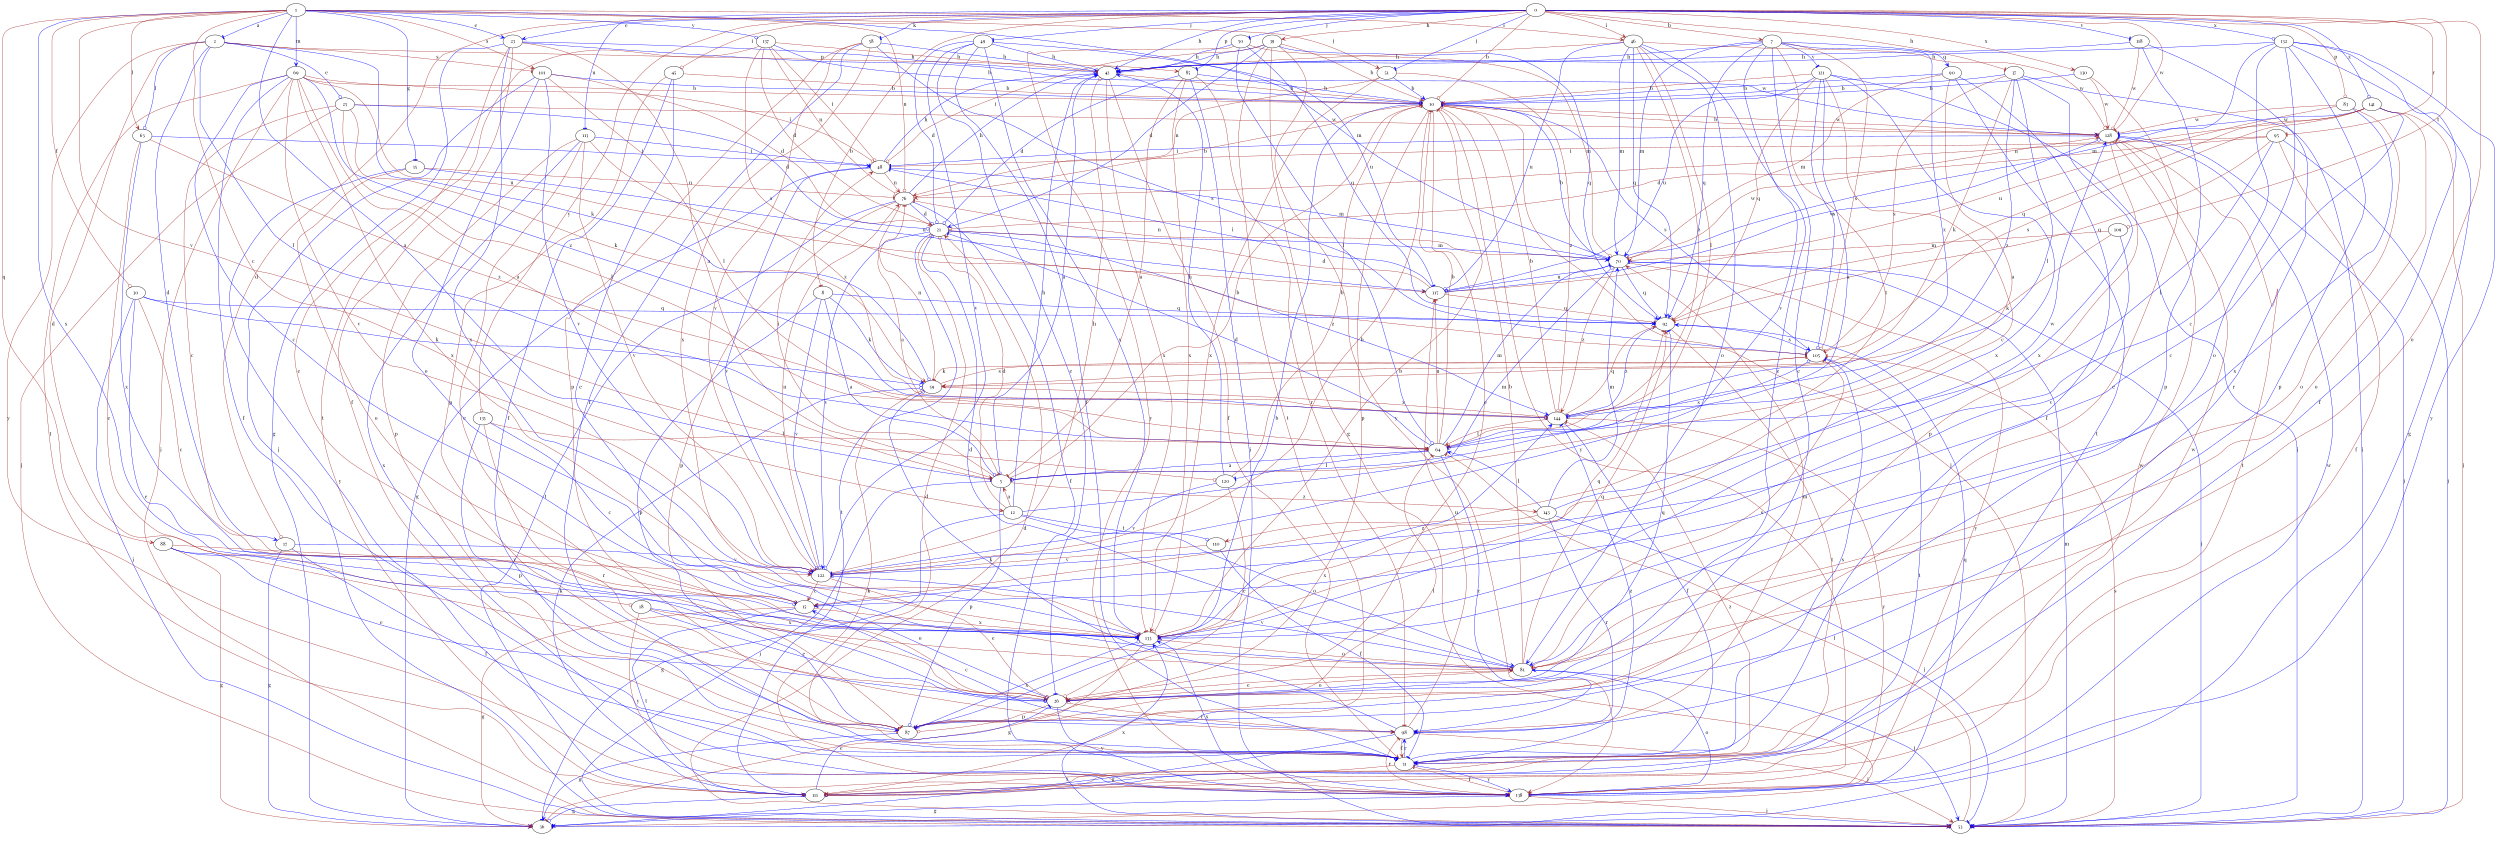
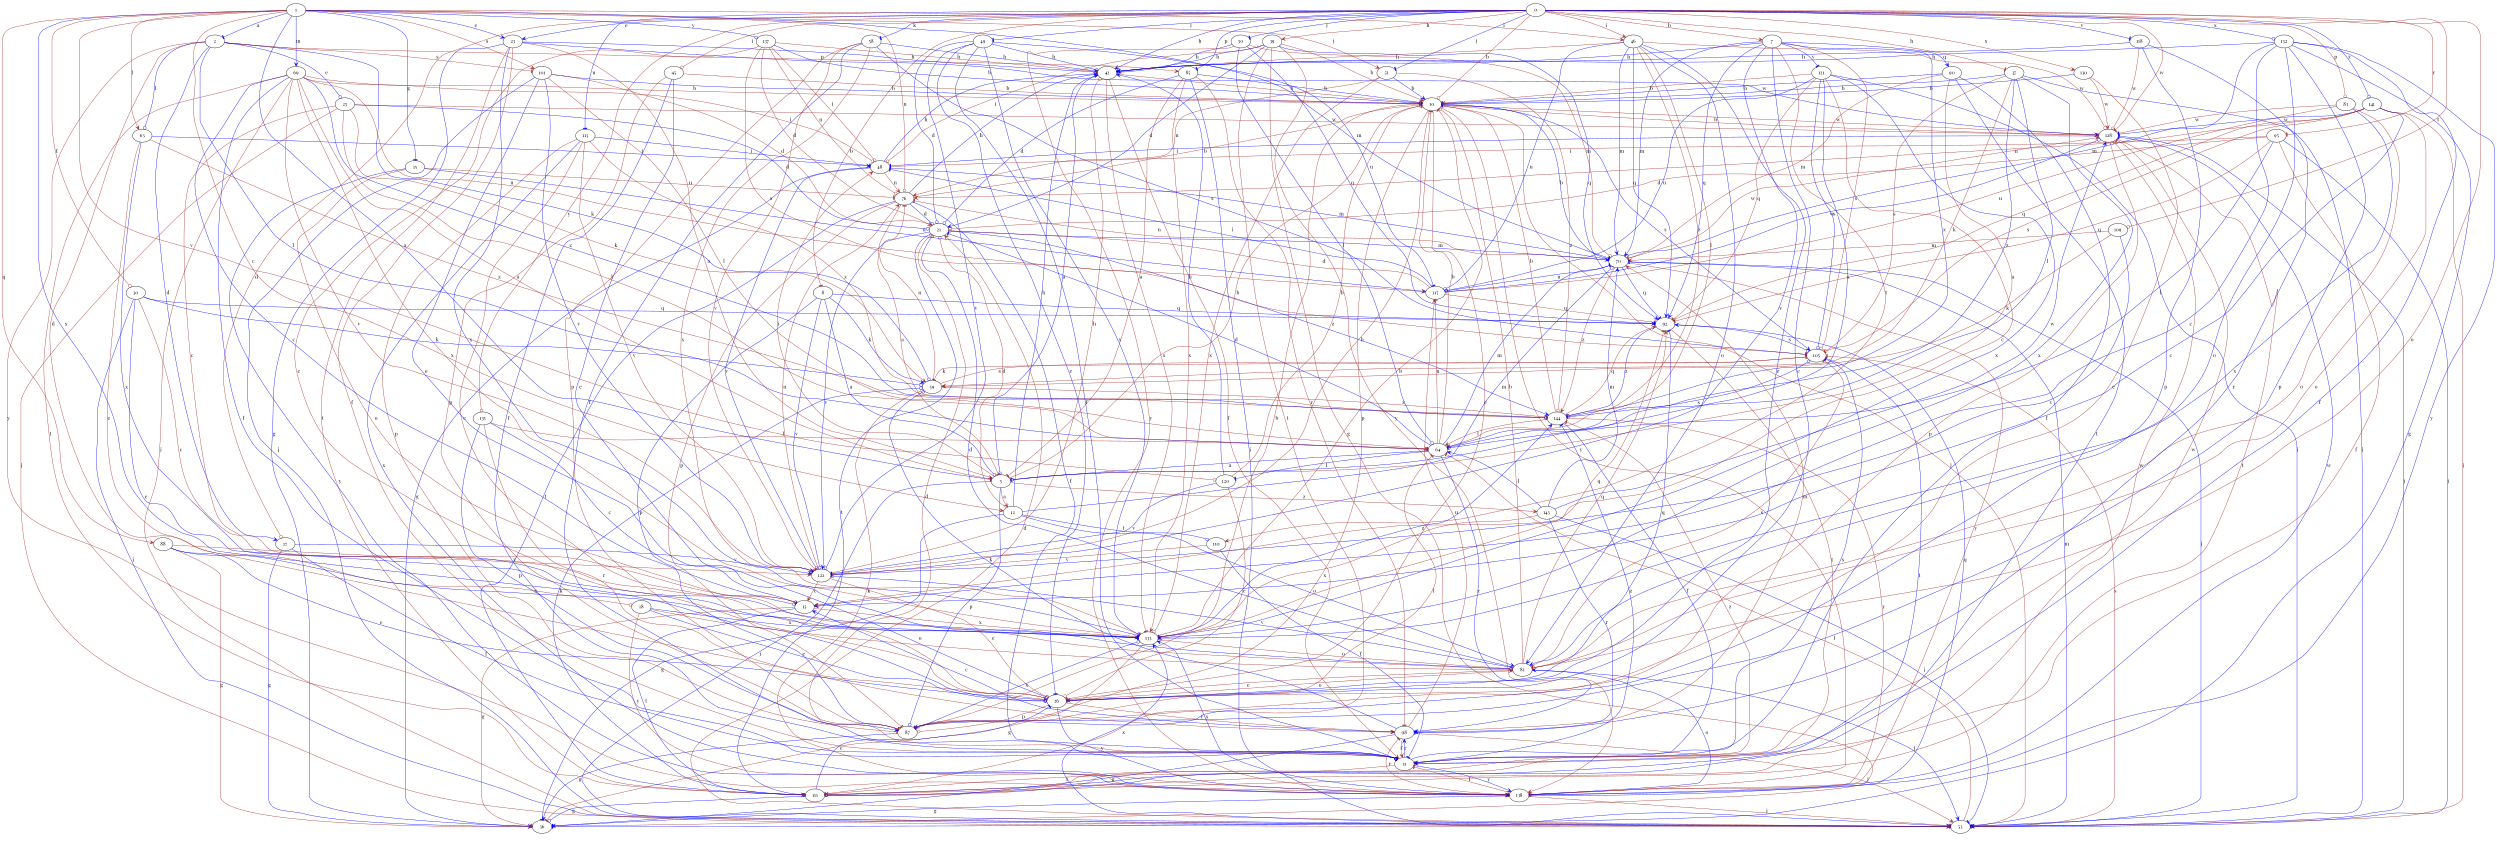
(1008, 499) -> (1002, 496)
(1242, 505) -> (1242, 505)
